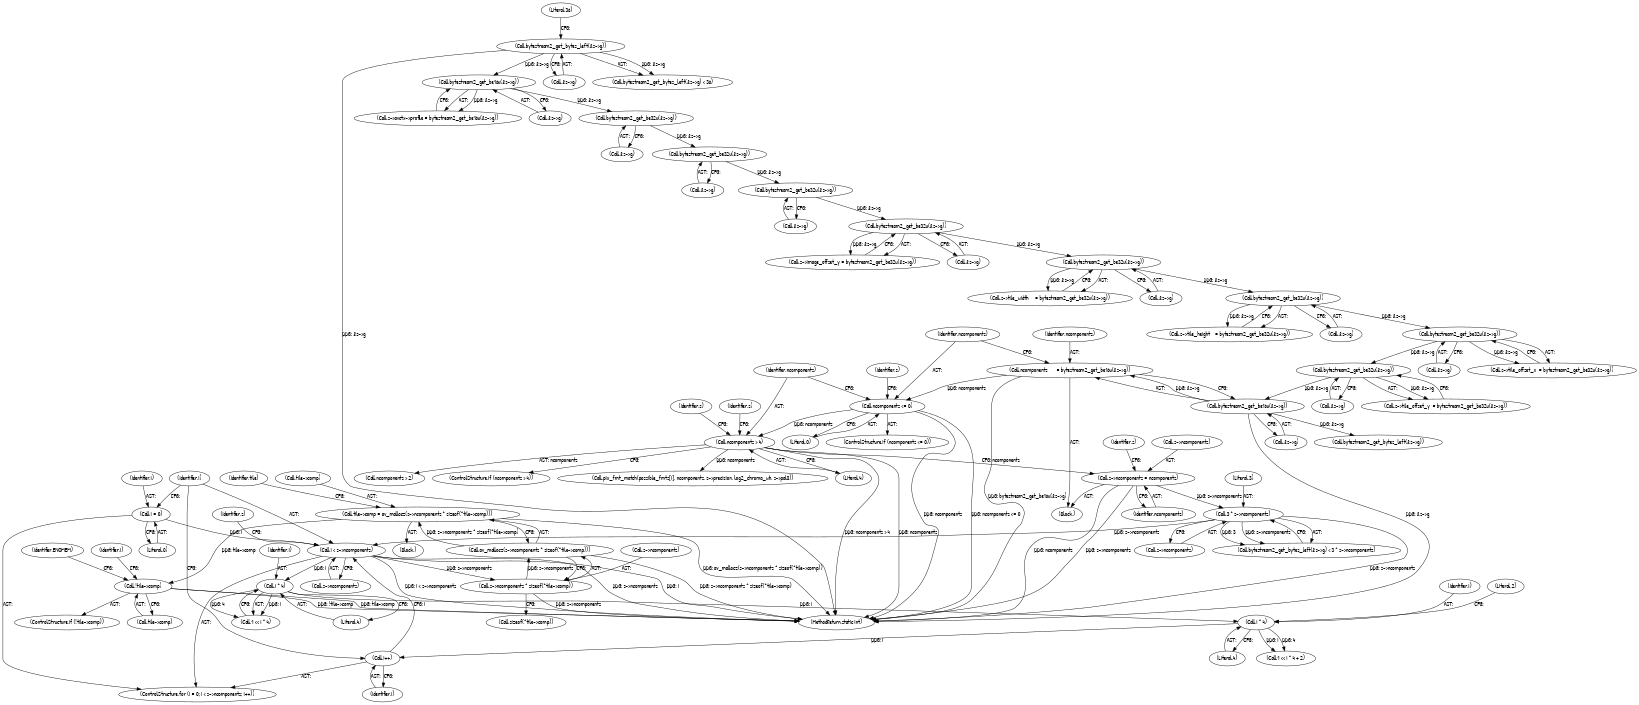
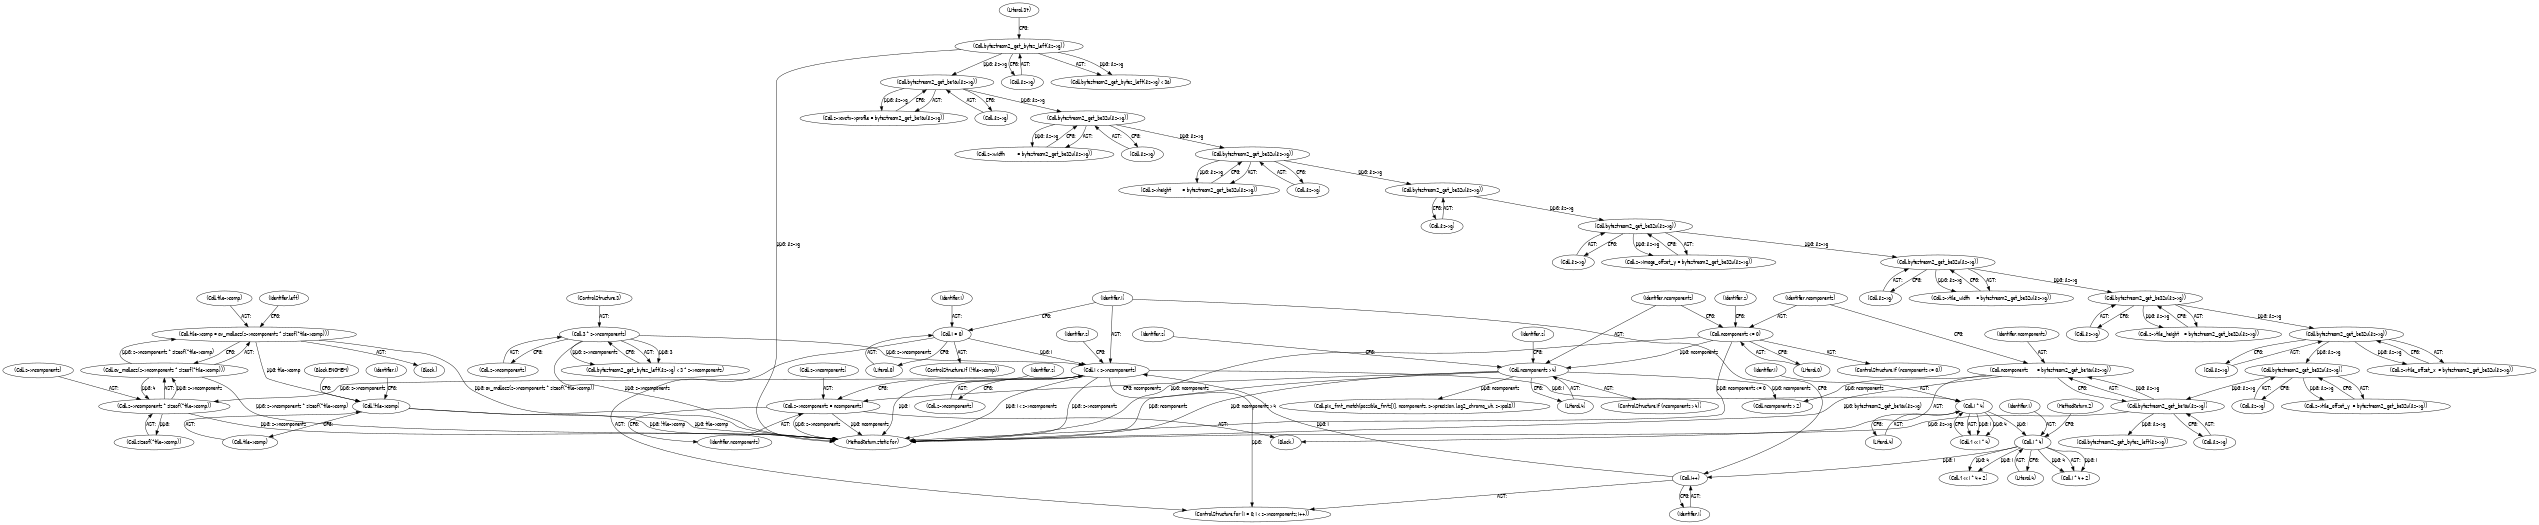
(561, 10) -> (1019, 10)
none -> (1034, 154)
none -> (1199, 190)
(958, 383) -> (1898, 379)
none -> (145, 426)
(559, 460) -> (1792, 388)
(635, 460) -> (1609, 388)
(244, 478) -> (284, 298)
(1243, 478) -> (599, 298)
none -> (2076, 478)
(1188, 497) -> none
(53, 550) -> (332, 370)
(582, 568) -> (149, 388)
(1506, 586) -> (2075, 406)
(108, 603) -> (957, 350)
(419, 604) -> (1323, 424)
(531, 604) -> (165, 424)
(207, 622) -> (1258, 442)
(836, 622) -> (873, 442)
